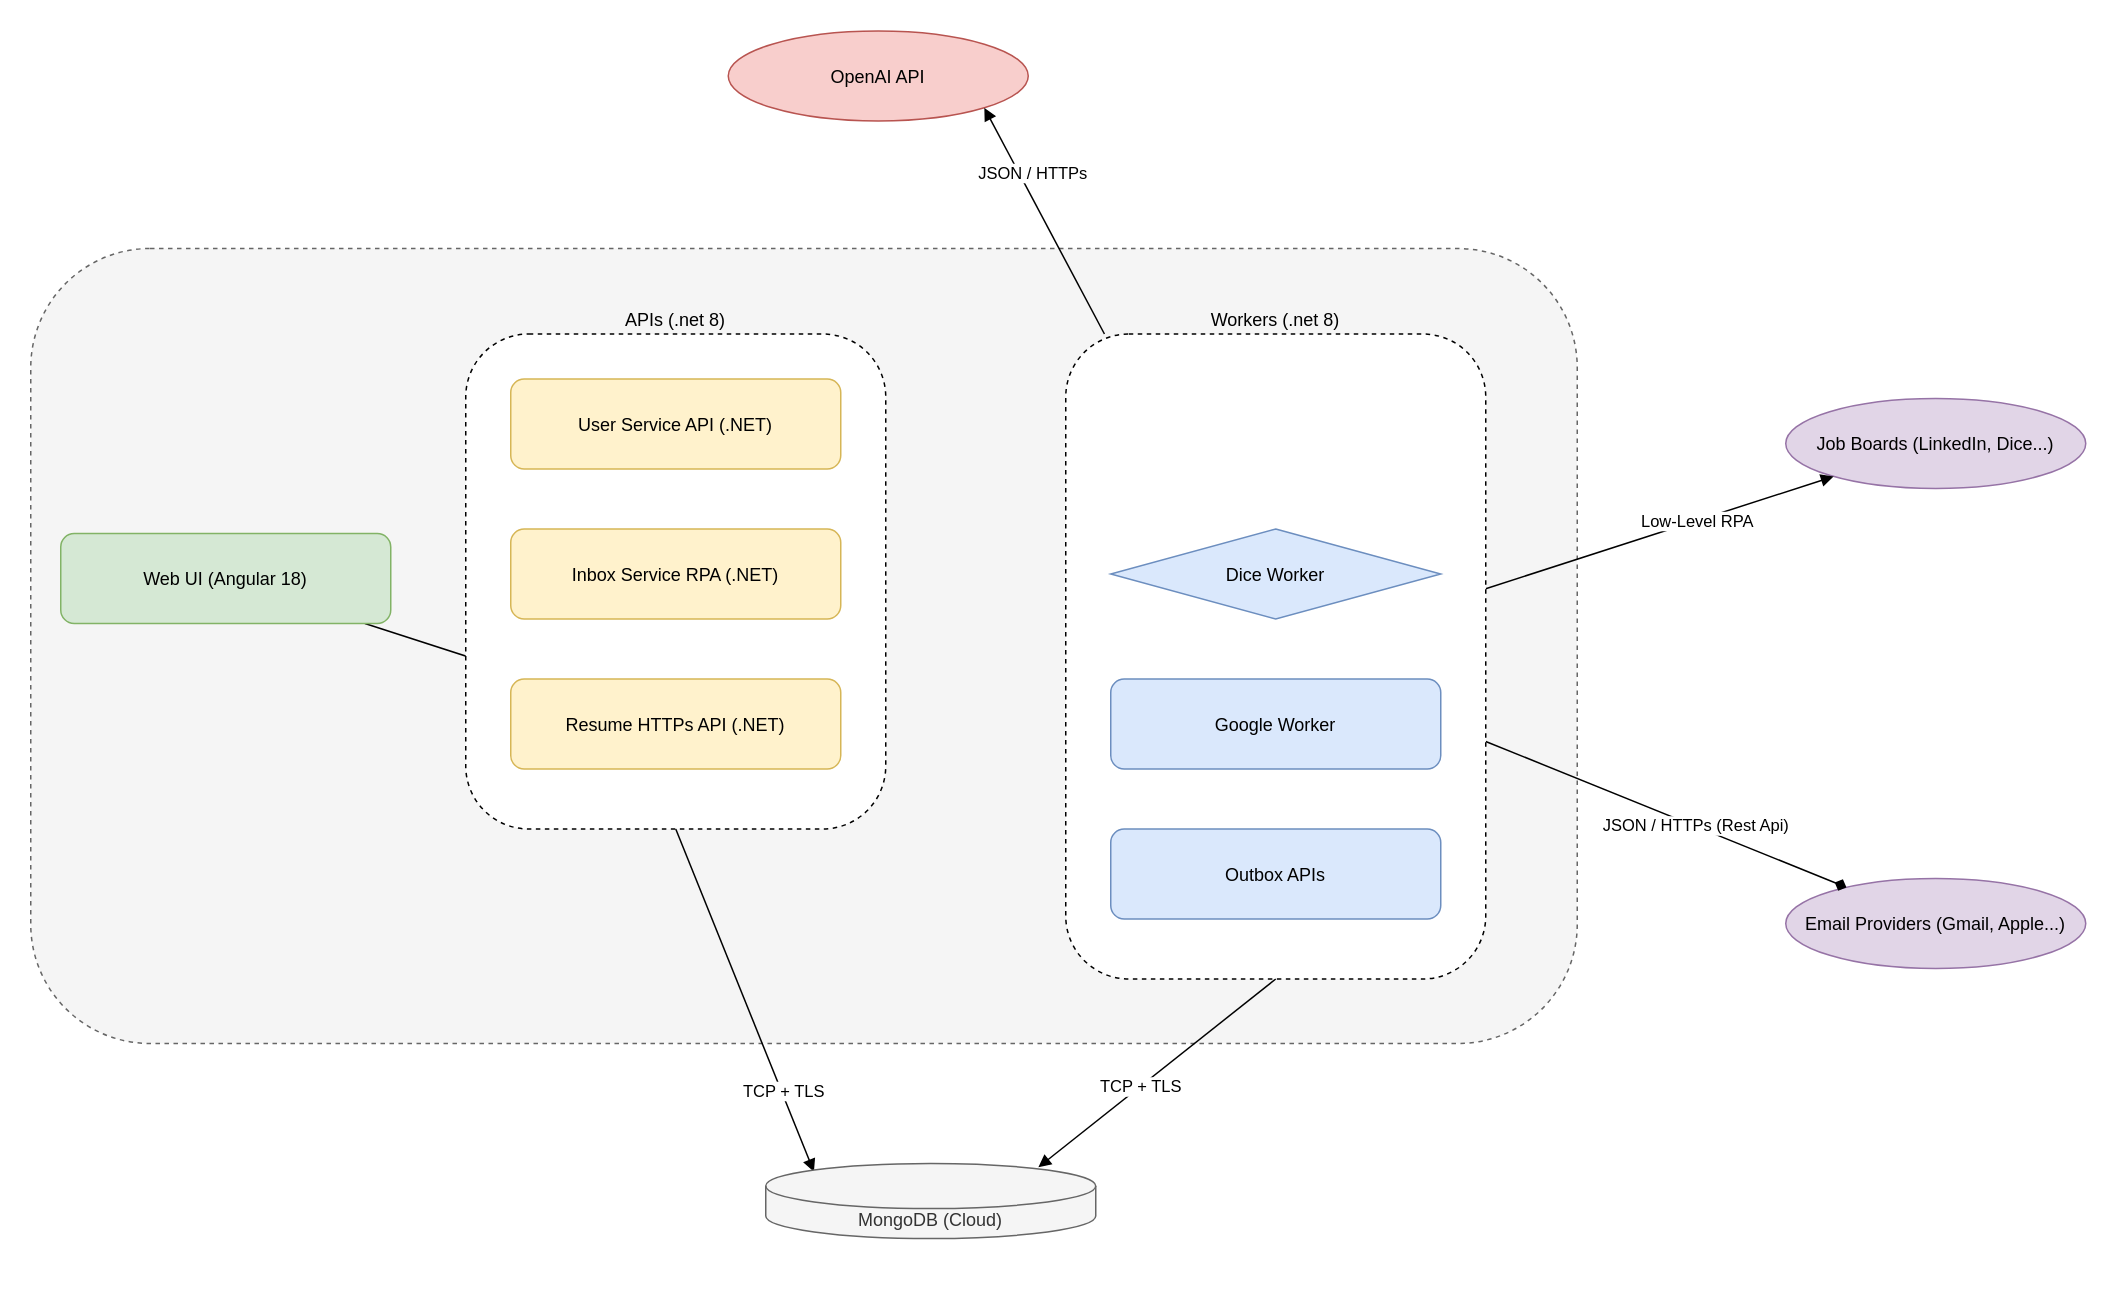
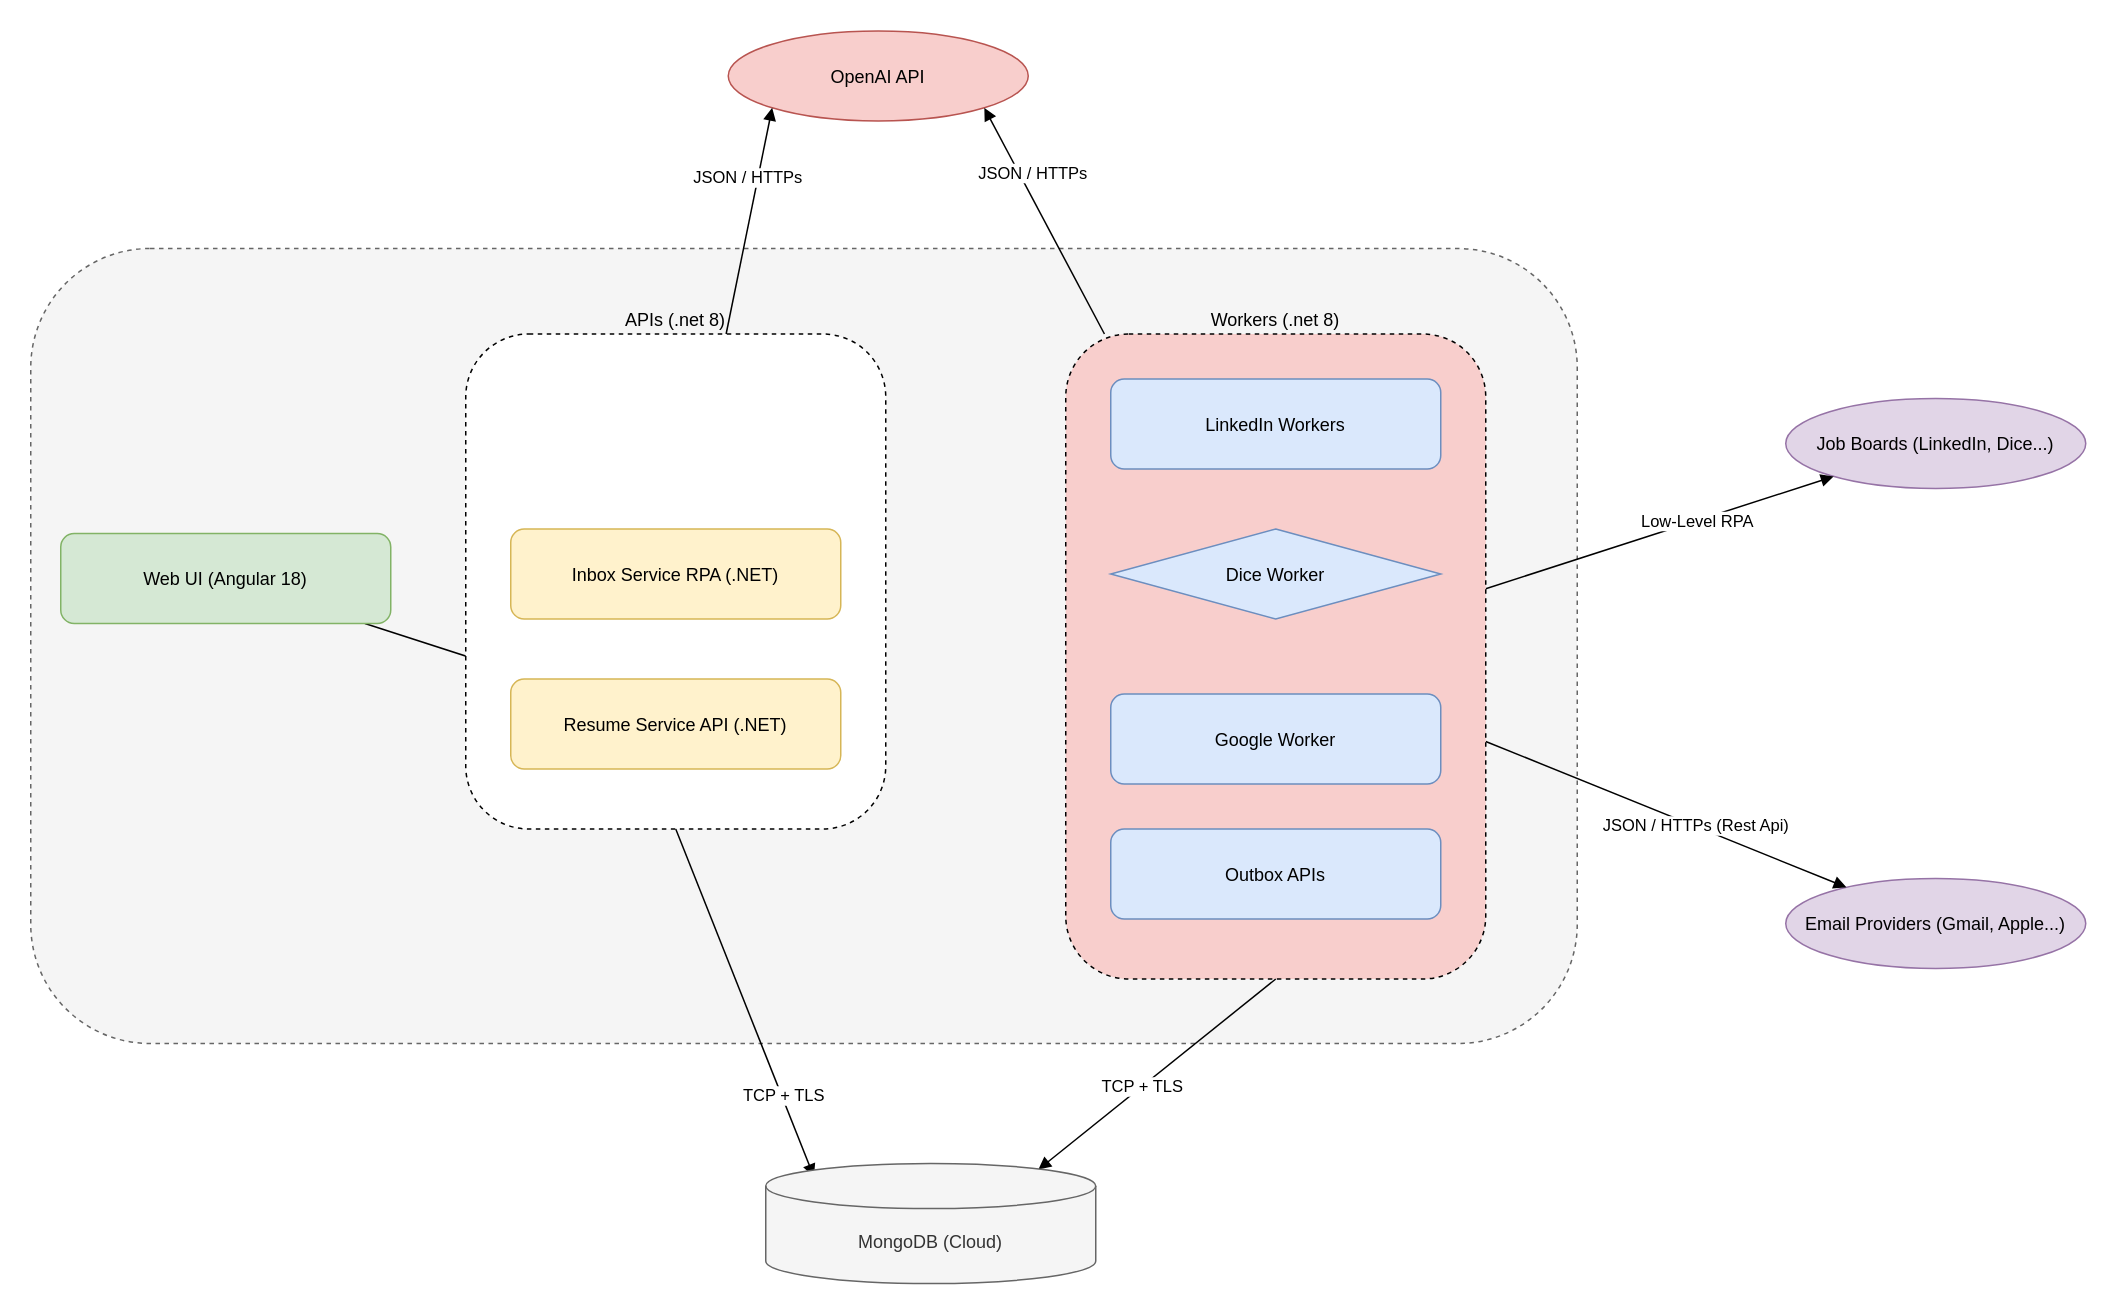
none -> (748, 227)
(676, 424) -> none
none -> (1276, 424)
(1276, 656) -> (1276, 656)
(1276, 724) -> (1276, 739)
(675, 725) -> (675, 725)
(1834, 882) -> (1833, 882)
(931, 1201) -> (931, 1223)
